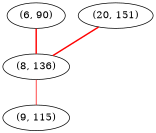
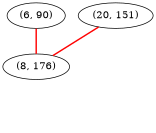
(36, 67) -> (36, 67)
(36, 118) -> none
